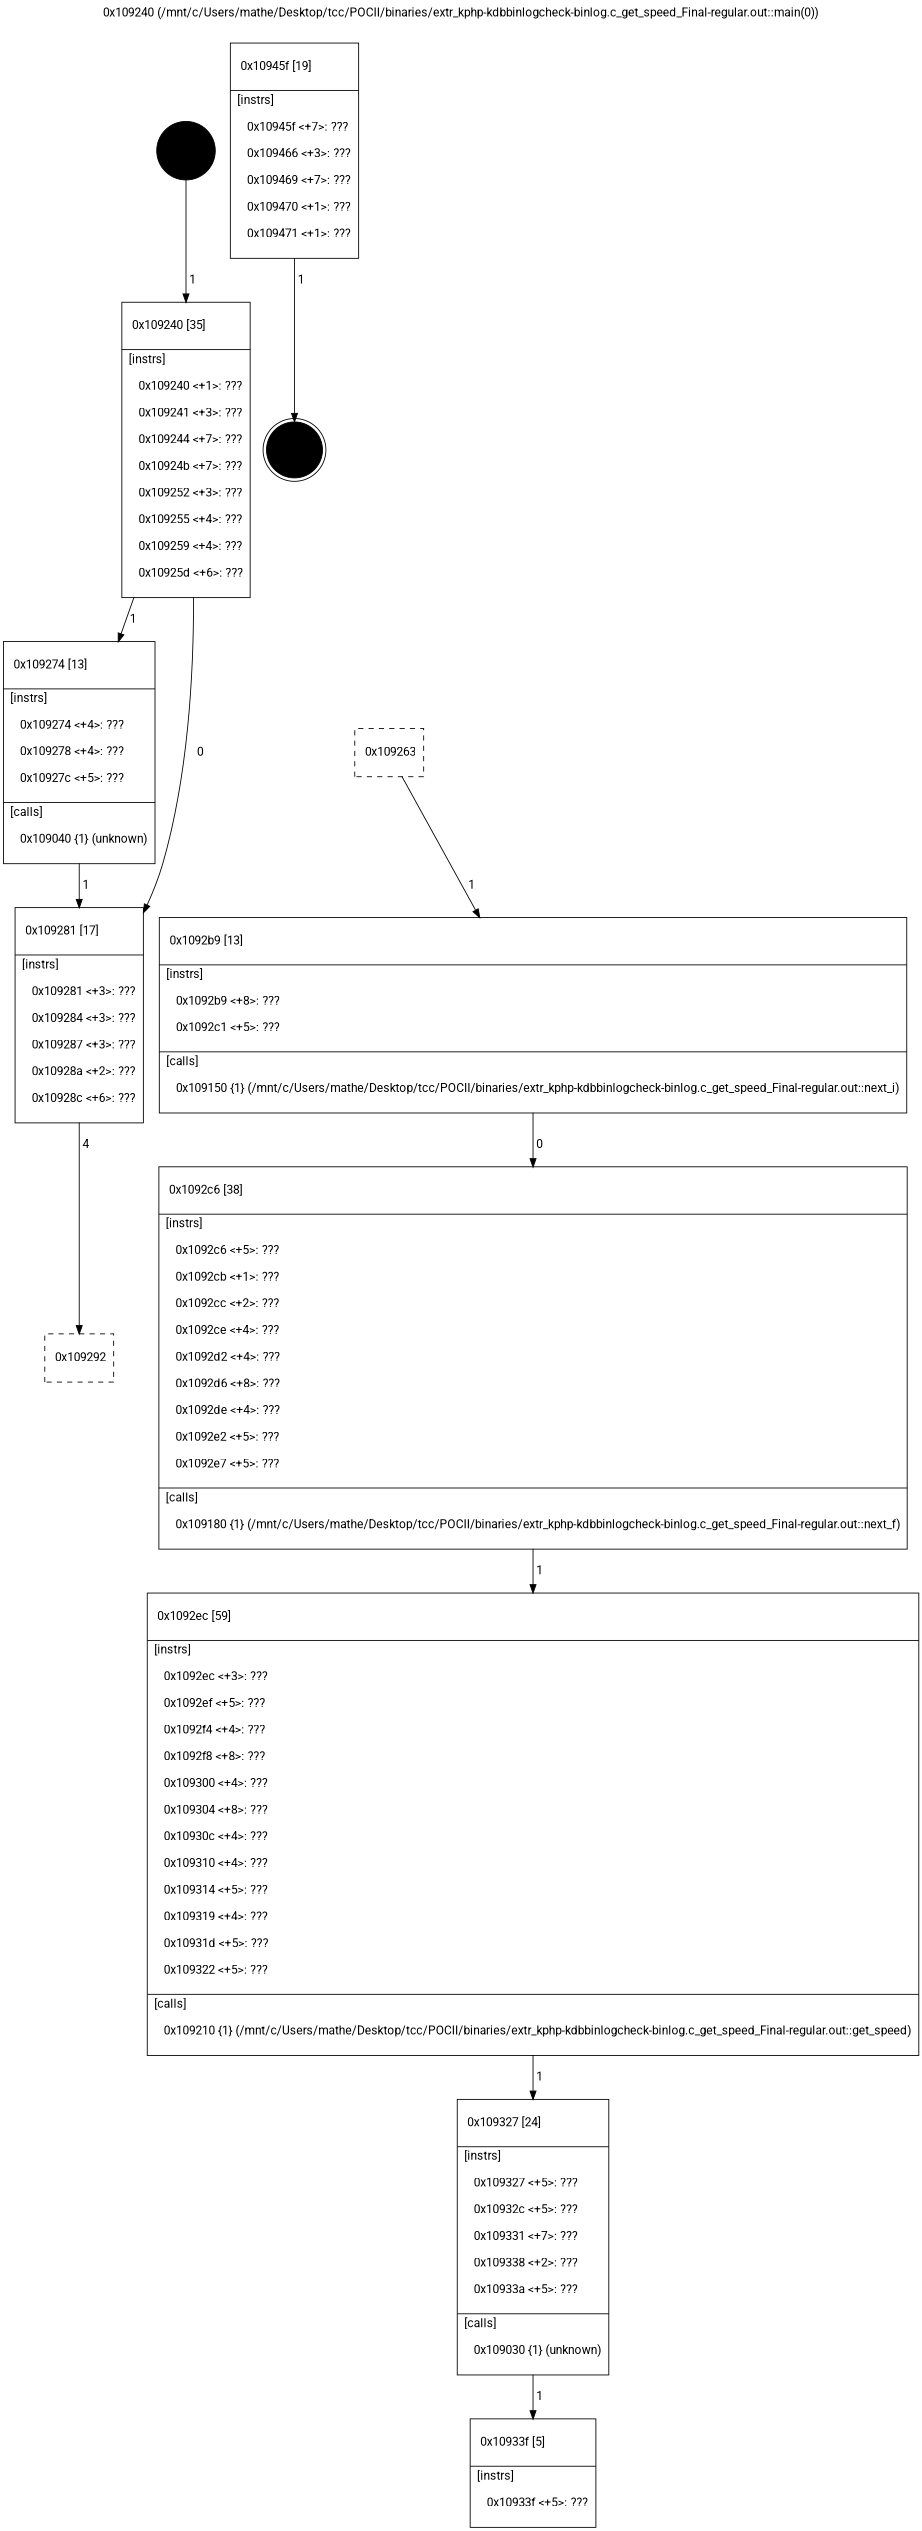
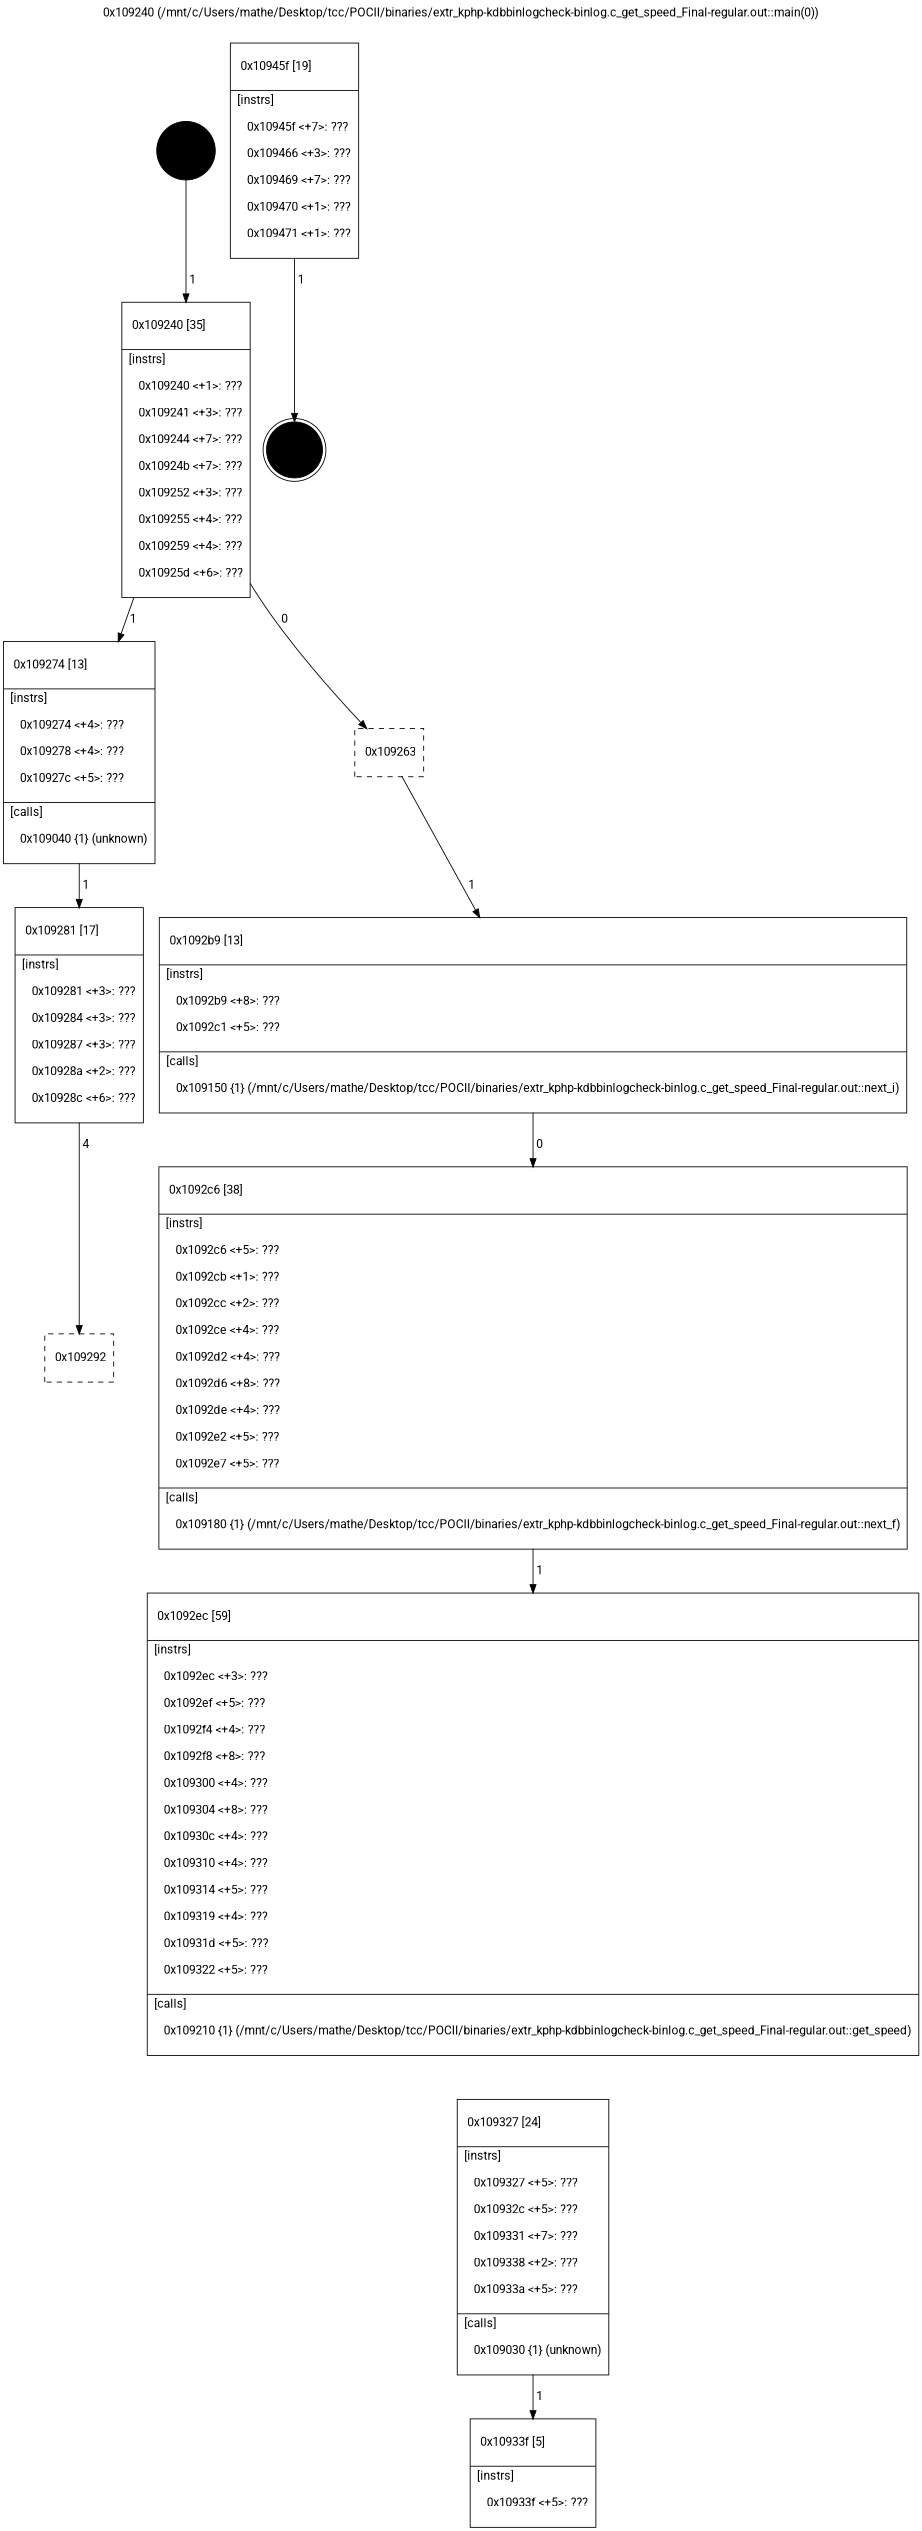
(185, 753) -> (302, 655)
(533, 2073) -> none
